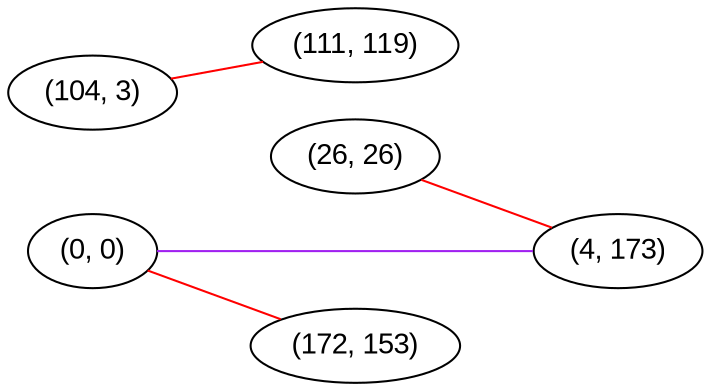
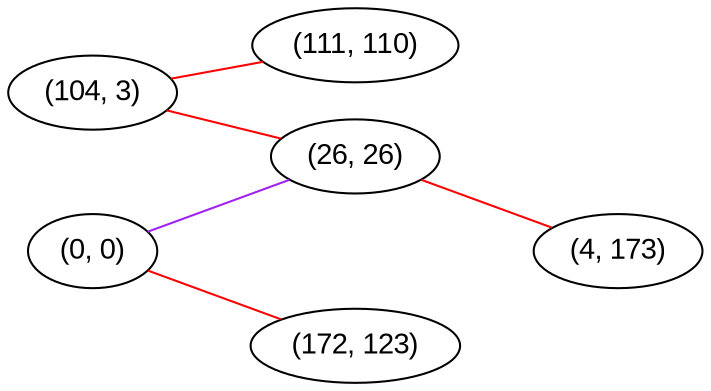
(355, 45) -> (355, 45)
none -> (224, 124)
(345, 251) -> (219, 206)
(355, 346) -> (355, 346)
